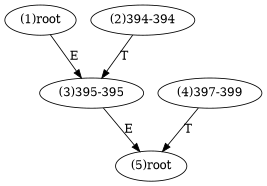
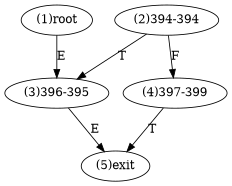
none -> (170, 52)
(92, 93) -> (57, 93)
(151, 166) -> (116, 166)
